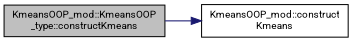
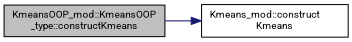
(275, 21) -> (275, 21)
